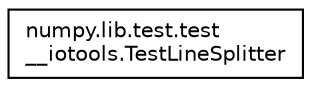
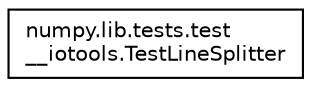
(156, 44) -> (156, 44)
